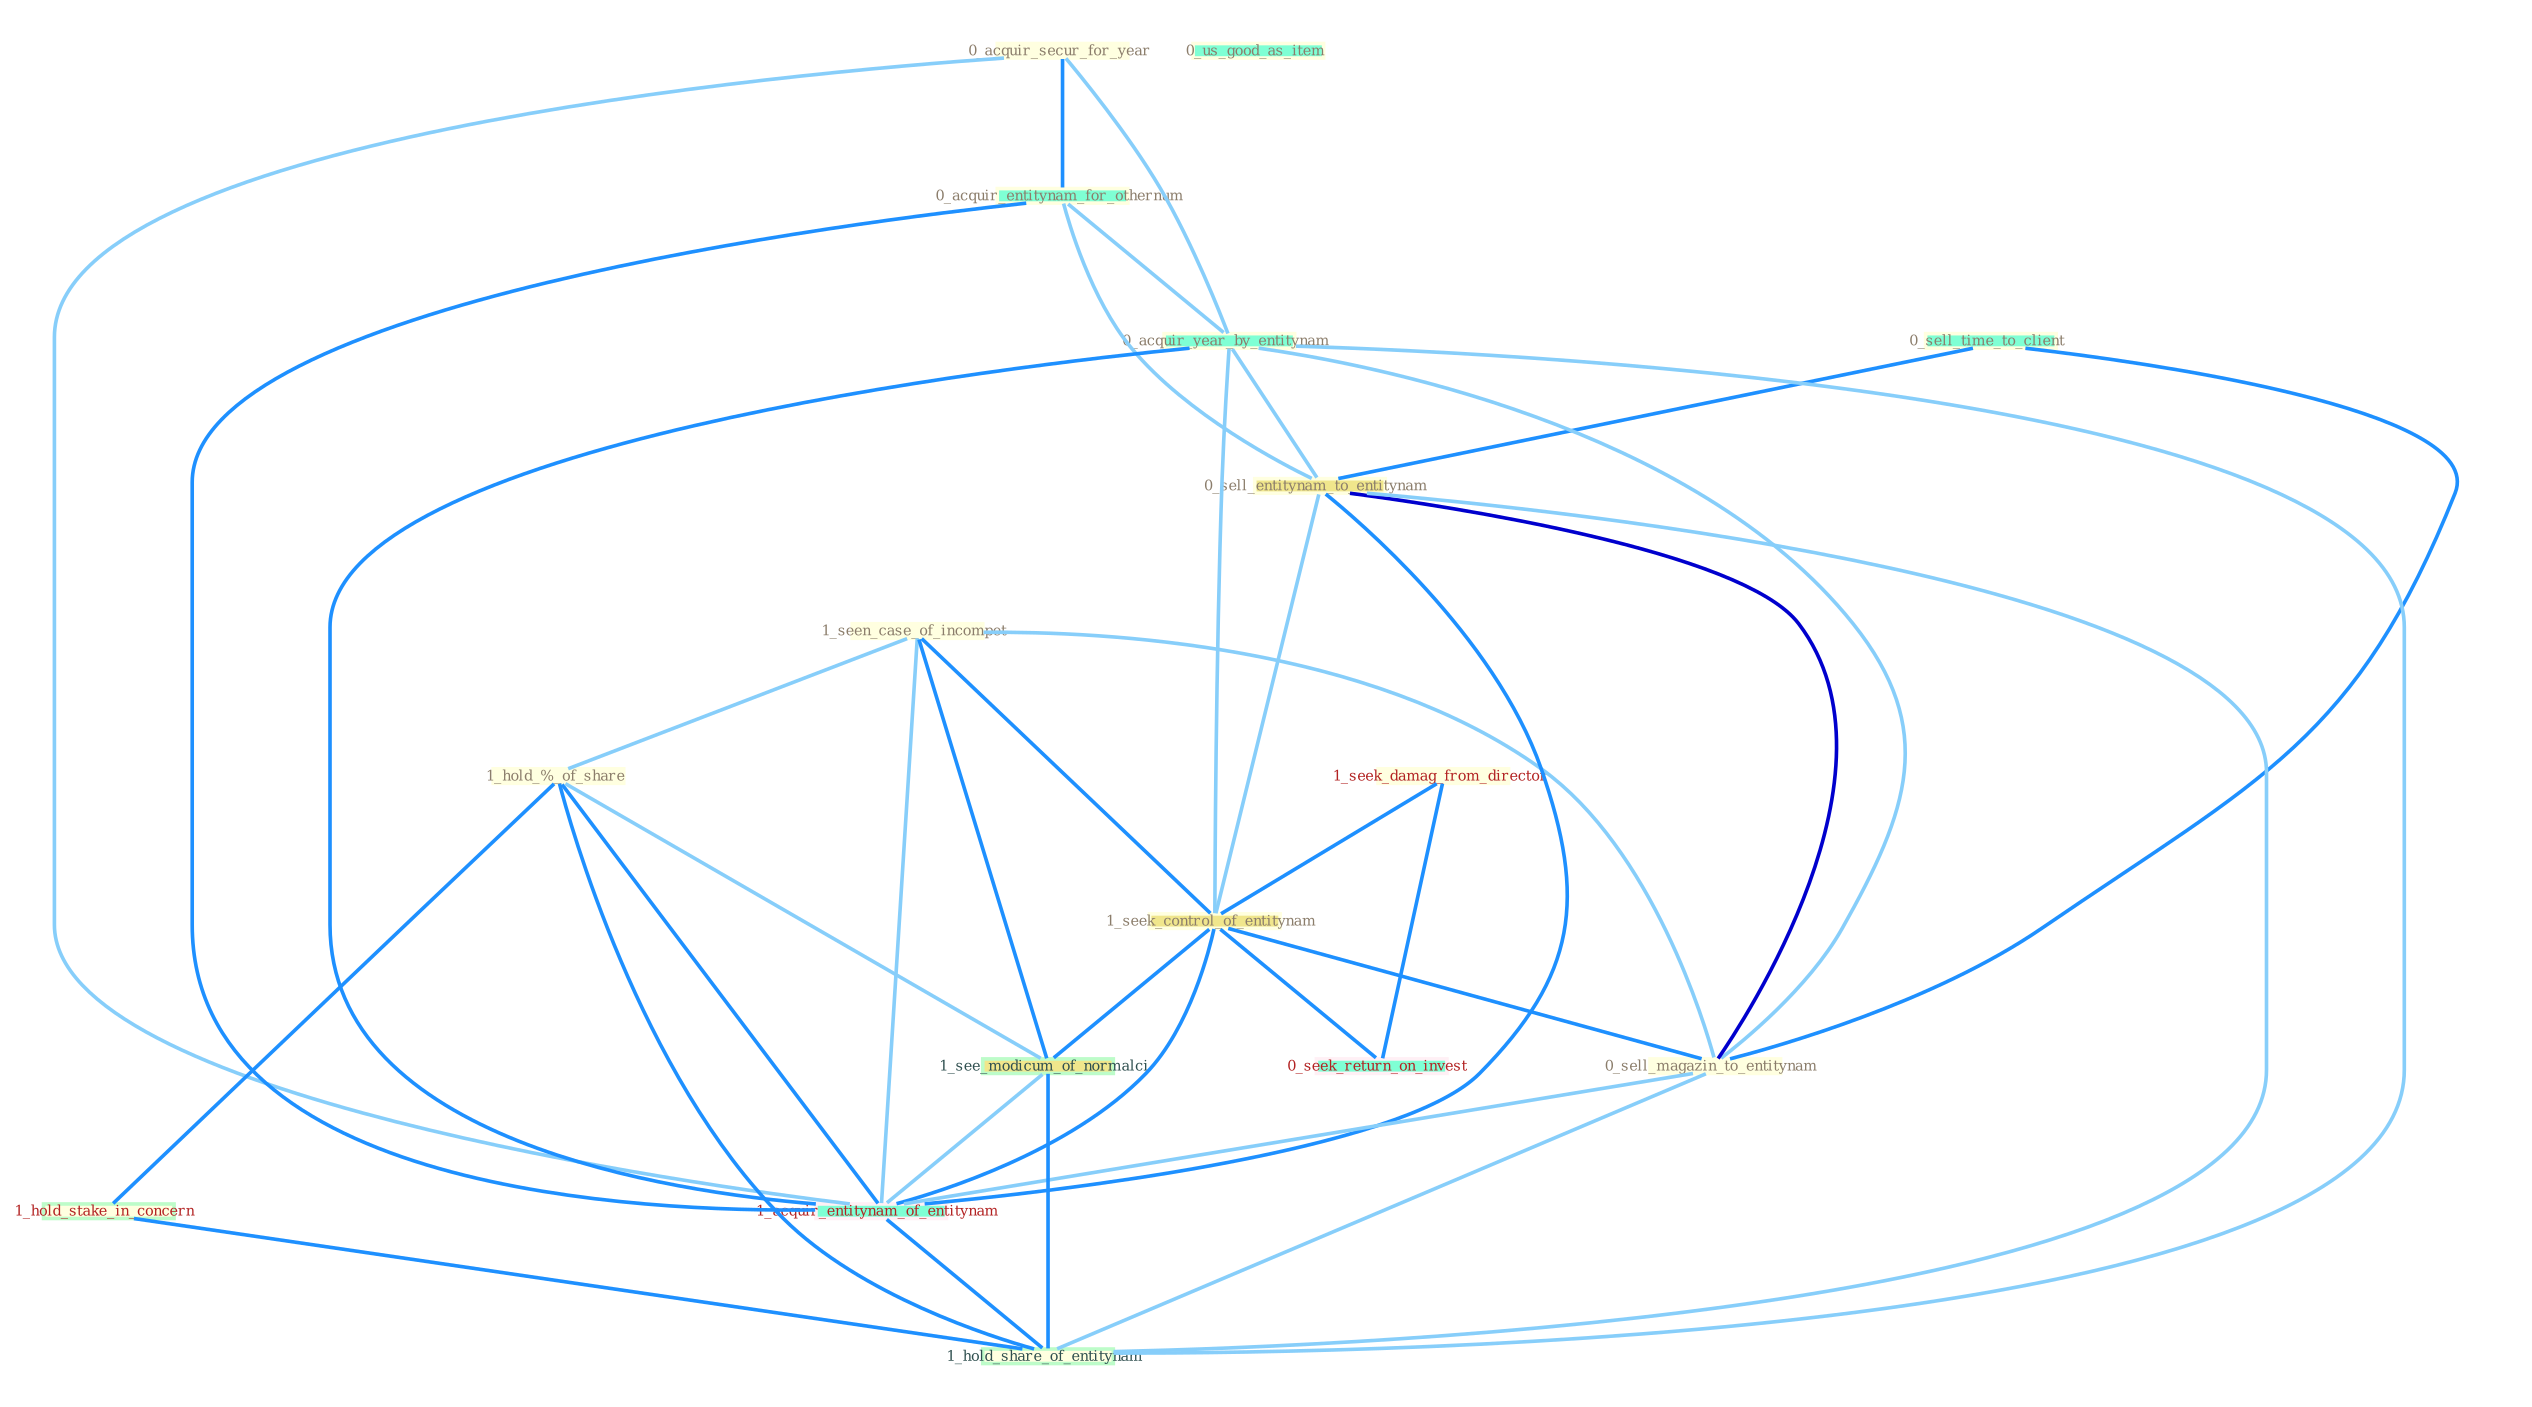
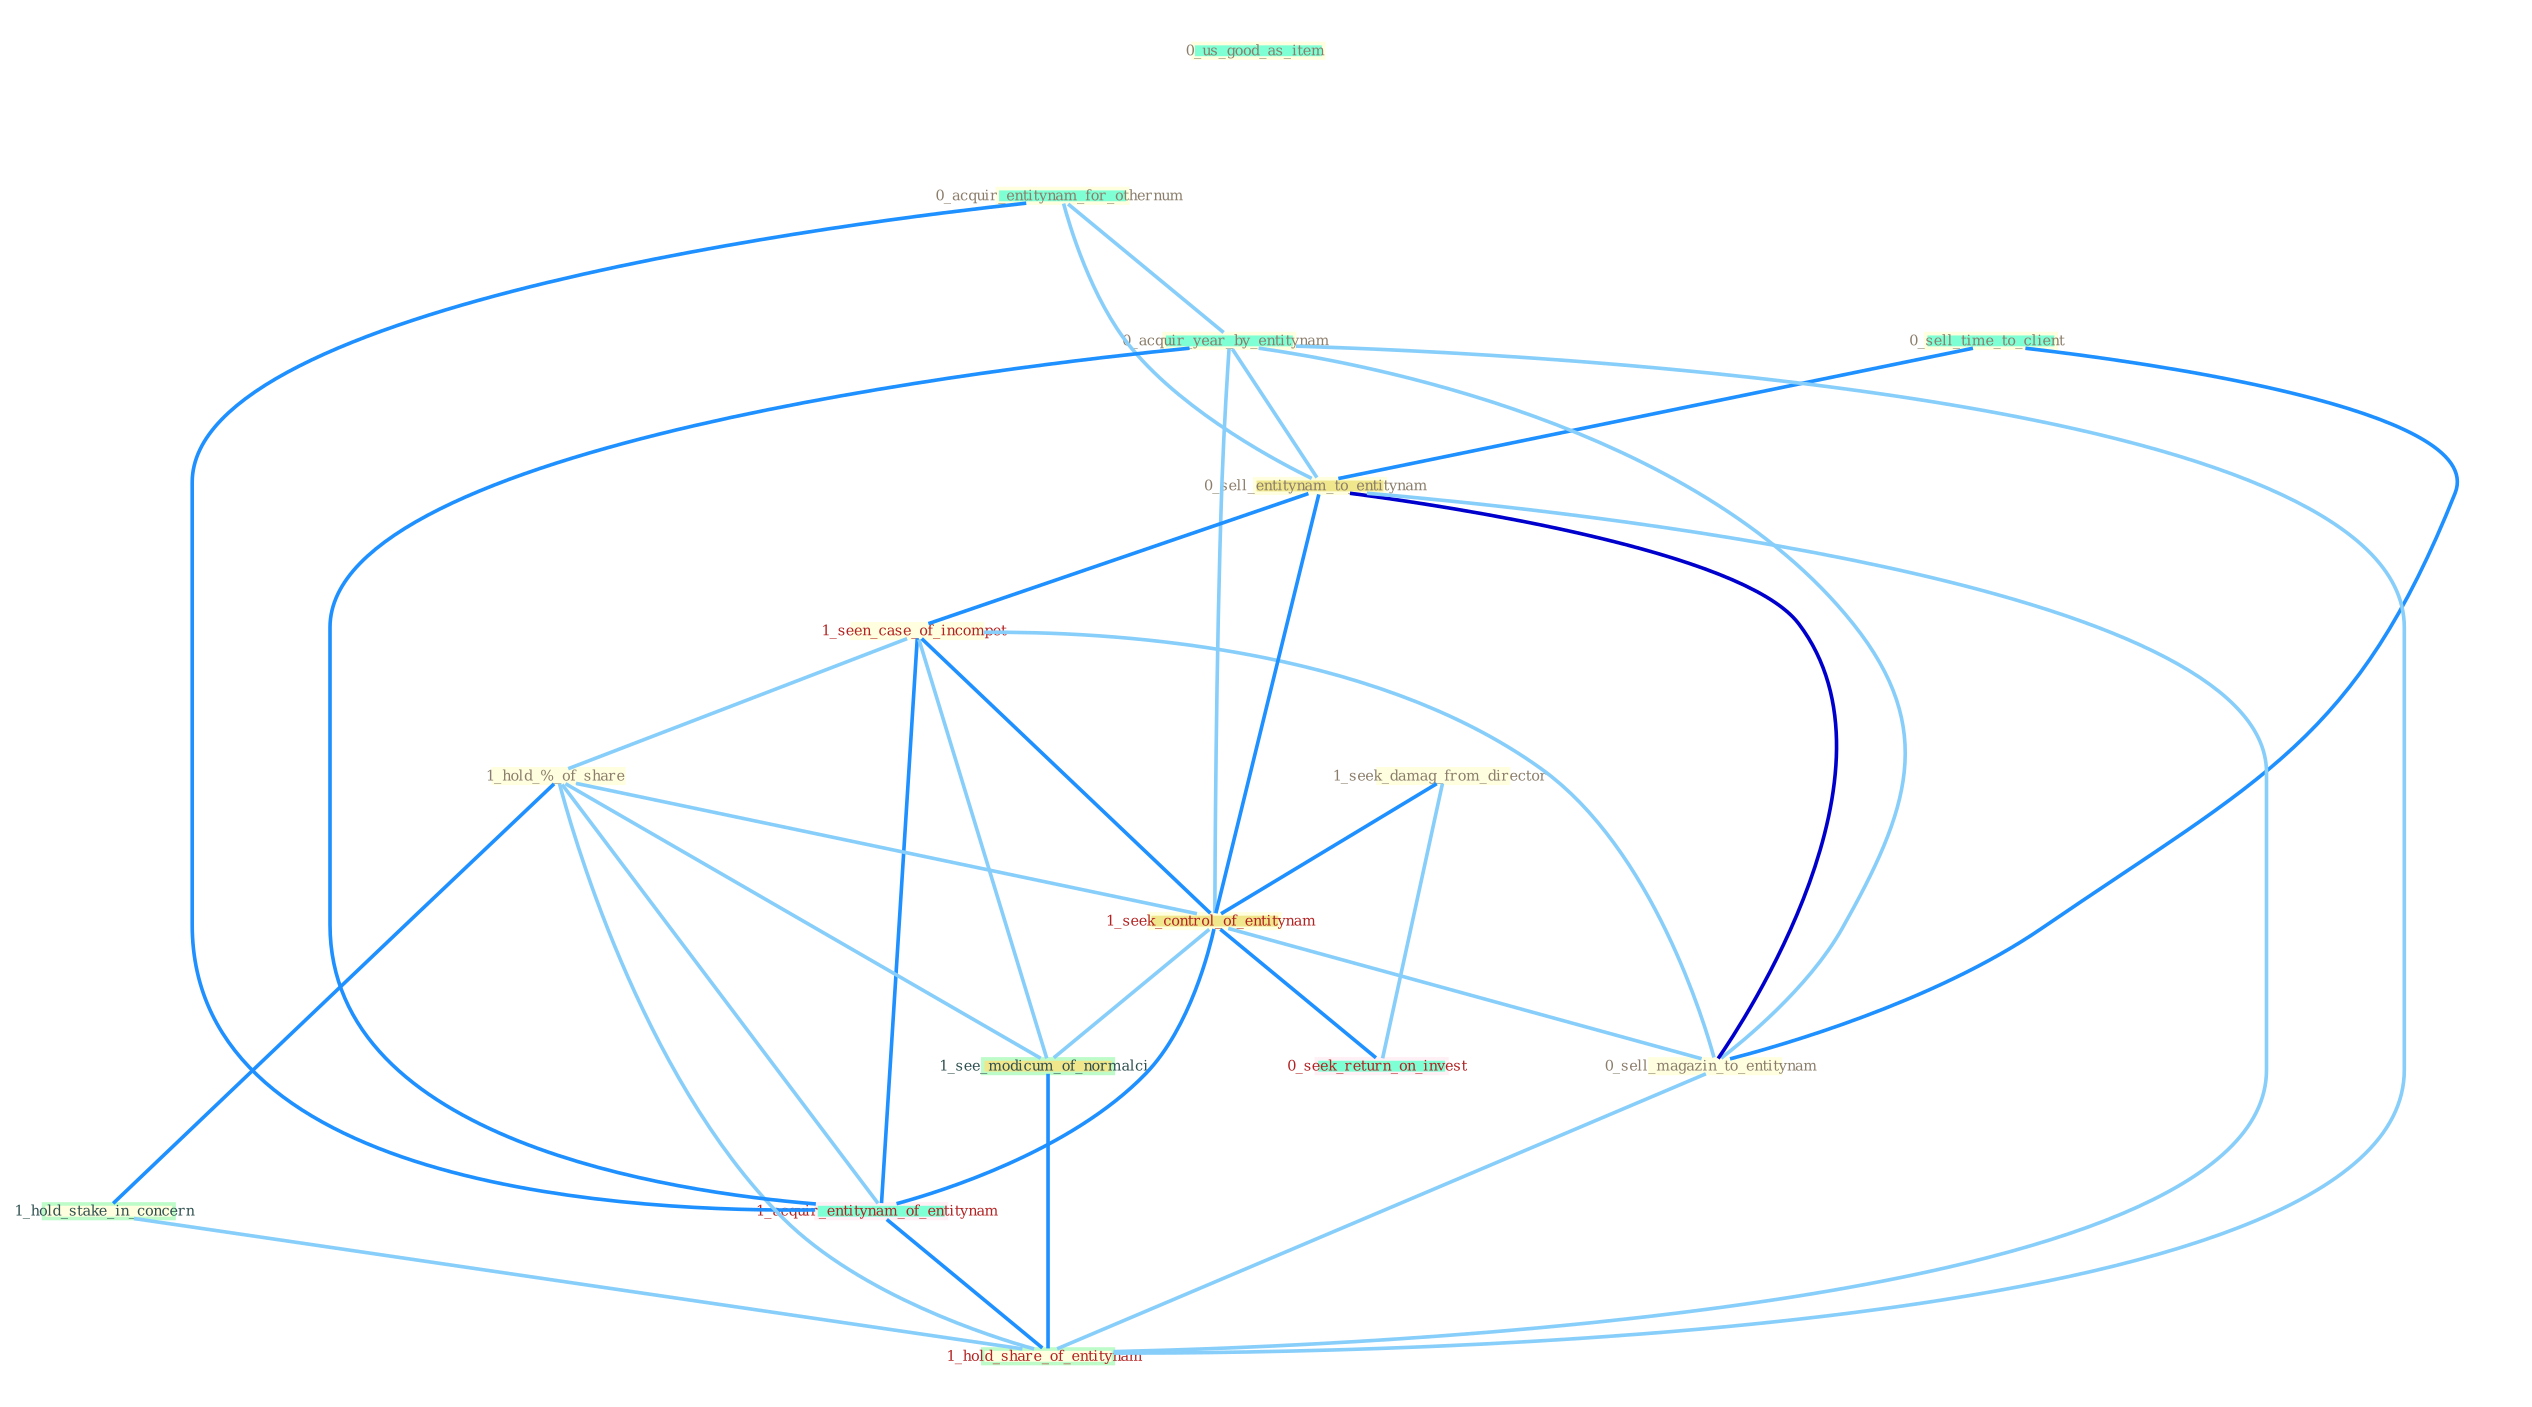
(1063, 51) -> none
(917, 631) -> (917, 631)
(1267, 704) -> (1267, 704)
(1443, 776) -> (1443, 776)
none -> (871, 845)
(983, 849) -> (980, 838)
(899, 921) -> (899, 921)
(1215, 921) -> (1215, 921)
(1413, 921) -> (1413, 921)
(720, 994) -> (720, 994)
(1132, 994) -> (1132, 994)
(1465, 994) -> (1465, 994)
(1516, 1032) -> (1118, 559)
(1476, 1109) -> none
(718, 1138) -> (718, 1138)
(965, 1139) -> none
(109, 1211) -> (109, 1211)
(578, 1284) -> (578, 1284)
(1048, 1356) -> (1048, 1356)
